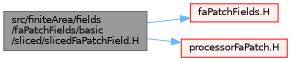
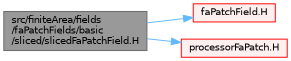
(234, 13) -> (234, 13)
